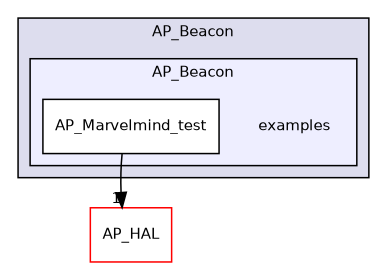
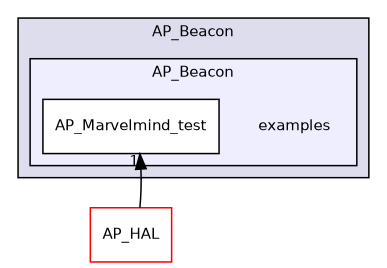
(121, 173) -> (141, 188)
